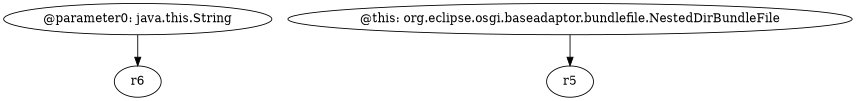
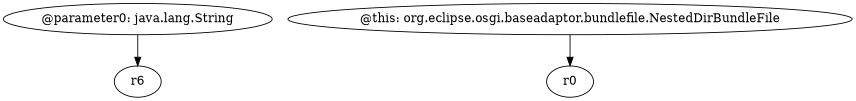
(138, 19) -> (138, 19)
(570, 82) -> (570, 82)
